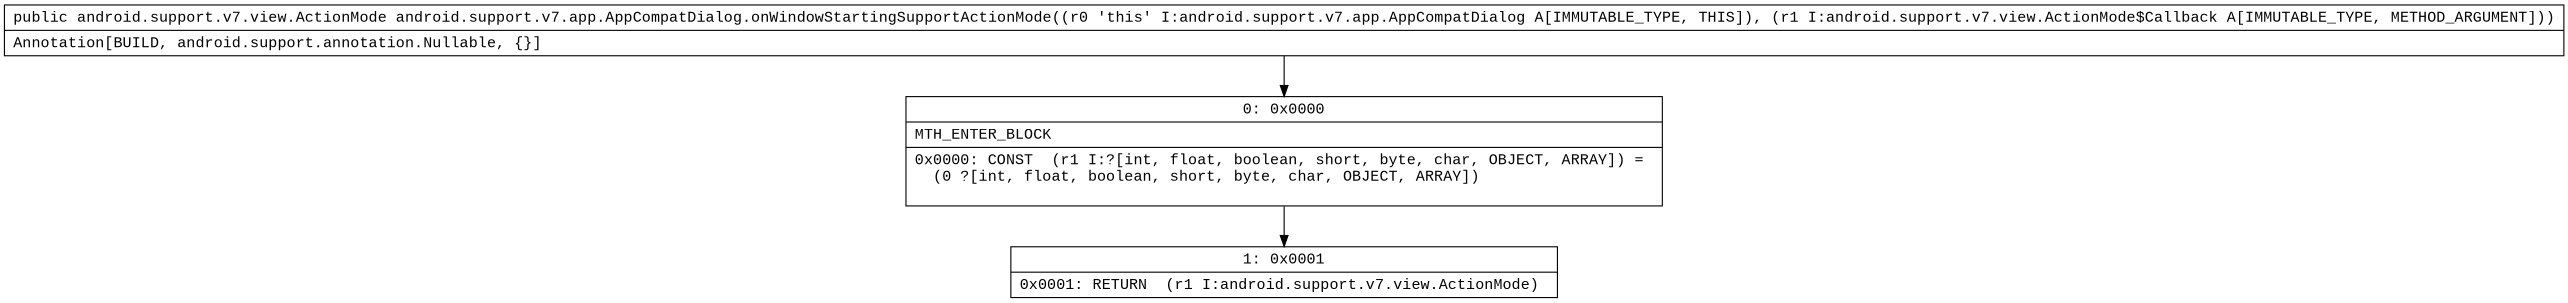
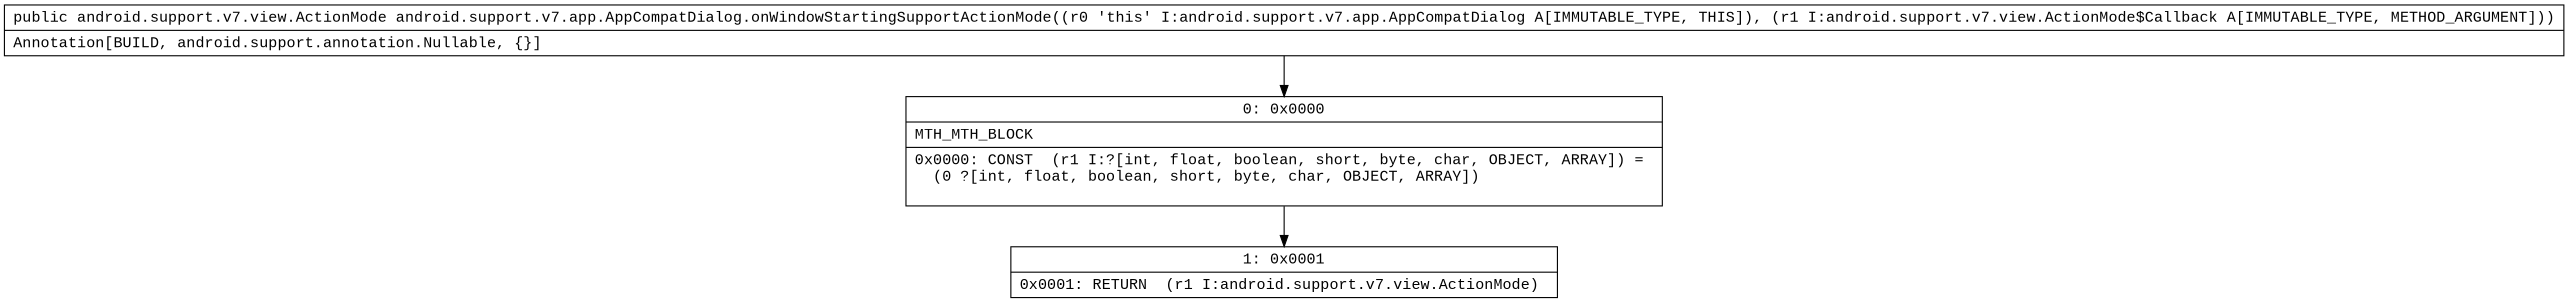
(983, 134) -> (974, 134)
